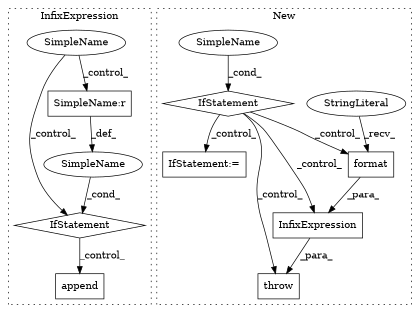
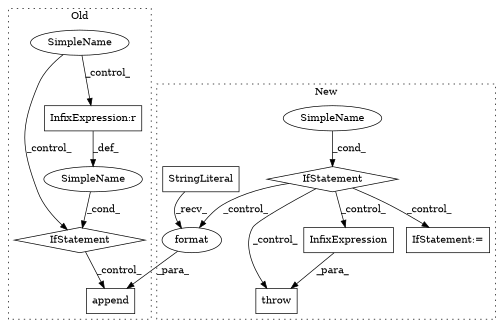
(80, 16) -> (80, 16)
(90, 104) -> (93, 118)
(356, 104) -> (201, 179)
(371, 164) -> (192, 240)
(347, 192) -> (162, 263)
